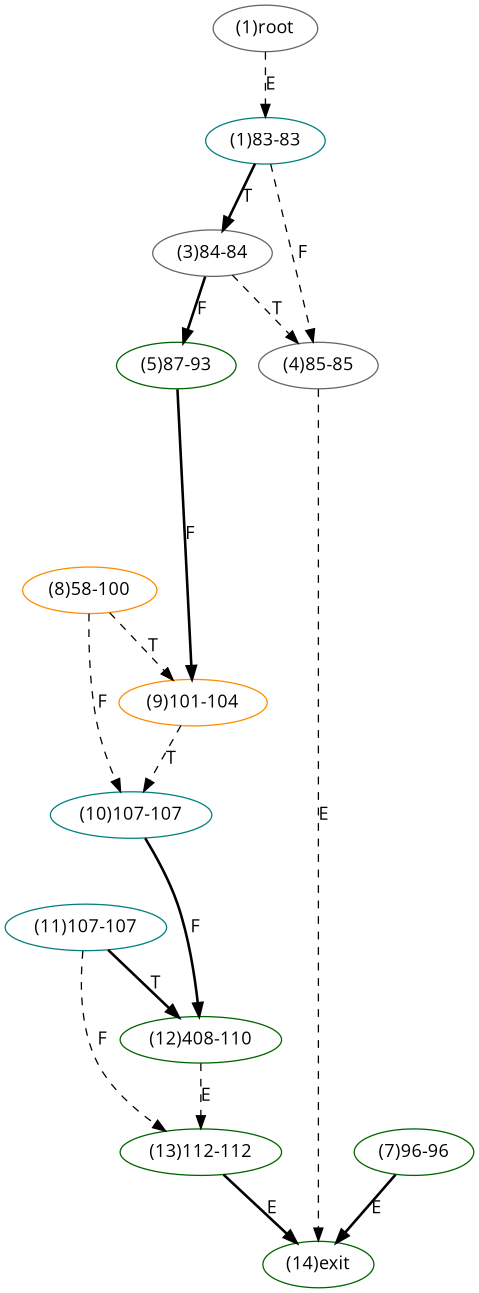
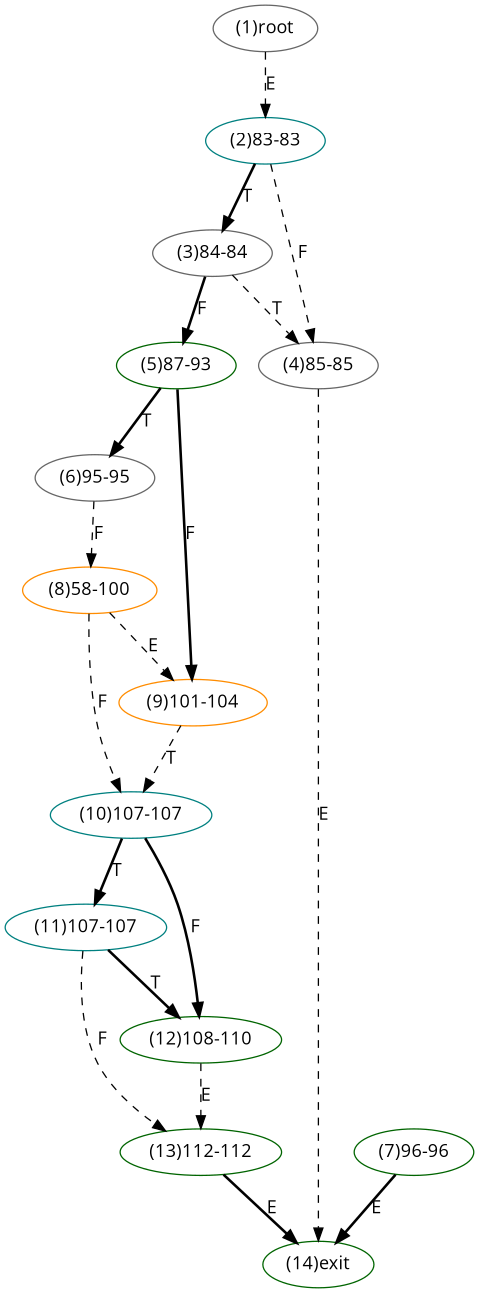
(265, 141) -> (265, 141)
none -> (95, 478)
(153, 646) -> (153, 646)
none -> (111, 865)
(201, 1040) -> (201, 1040)
